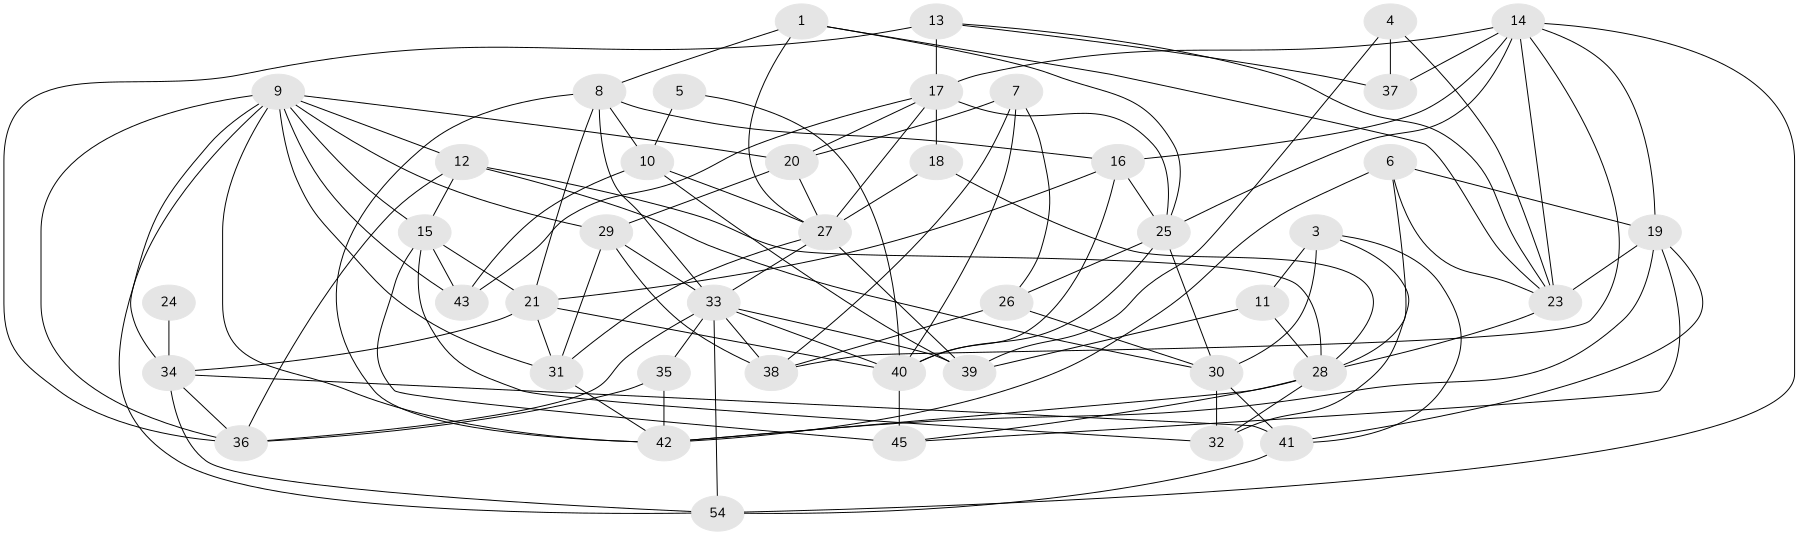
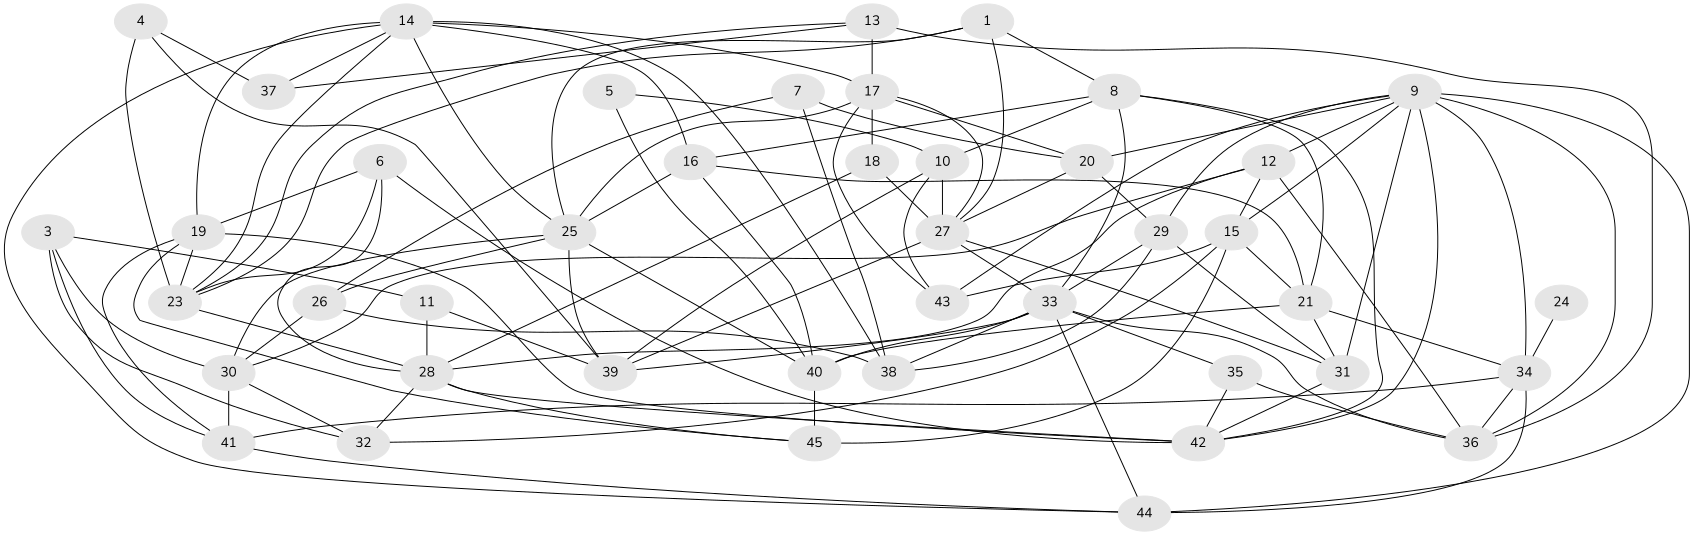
(979, 239) -> none
none -> (575, 309)
(718, 514) -> (1145, 514)
